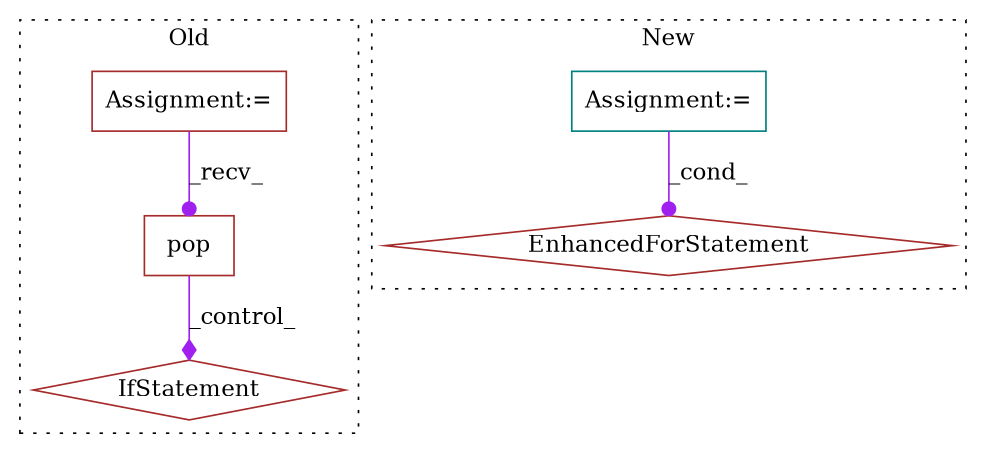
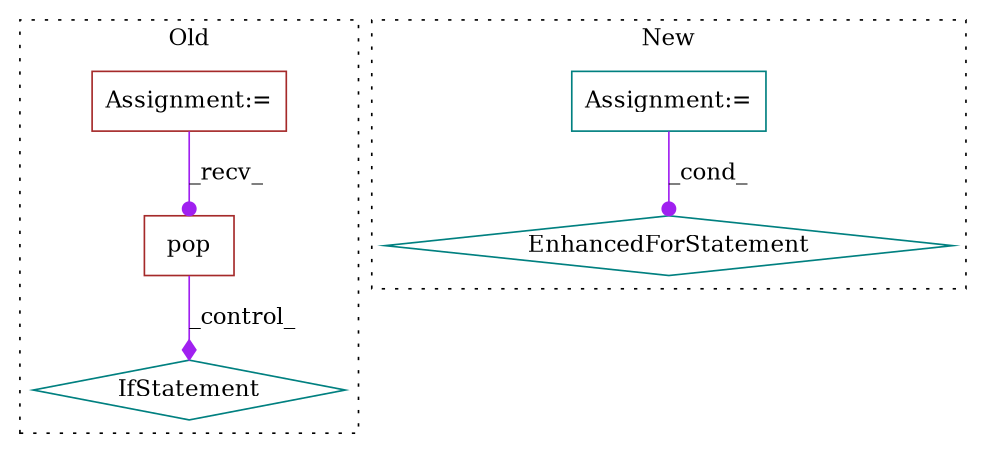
(669, 246) -> (669, 246)
(189, 390) -> (189, 390)
